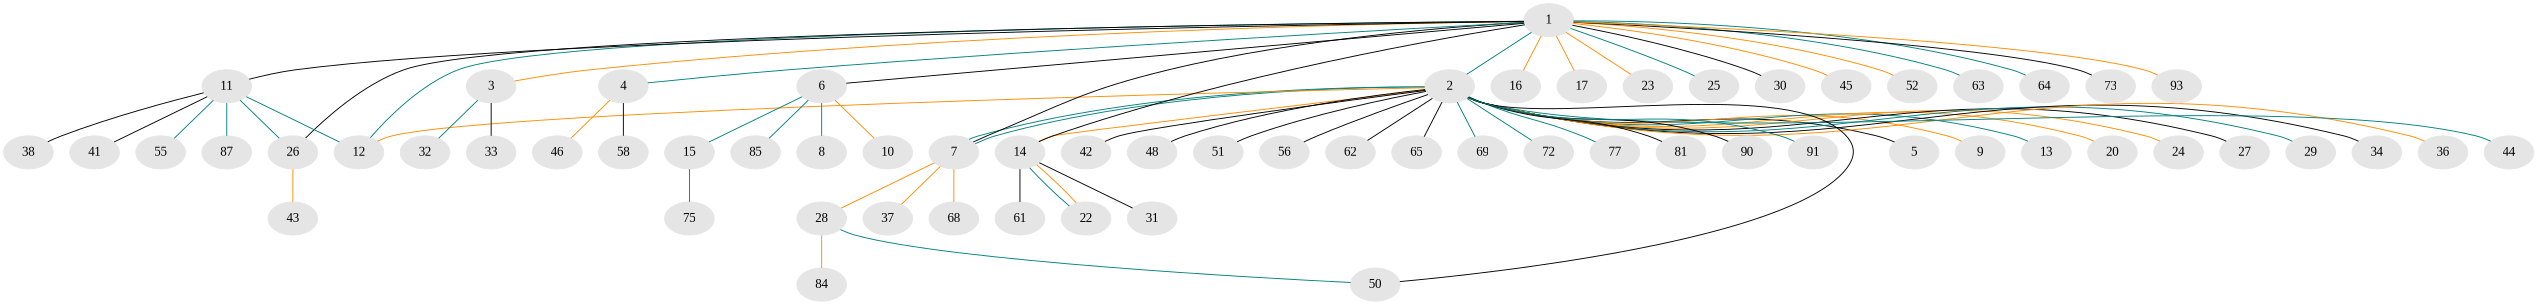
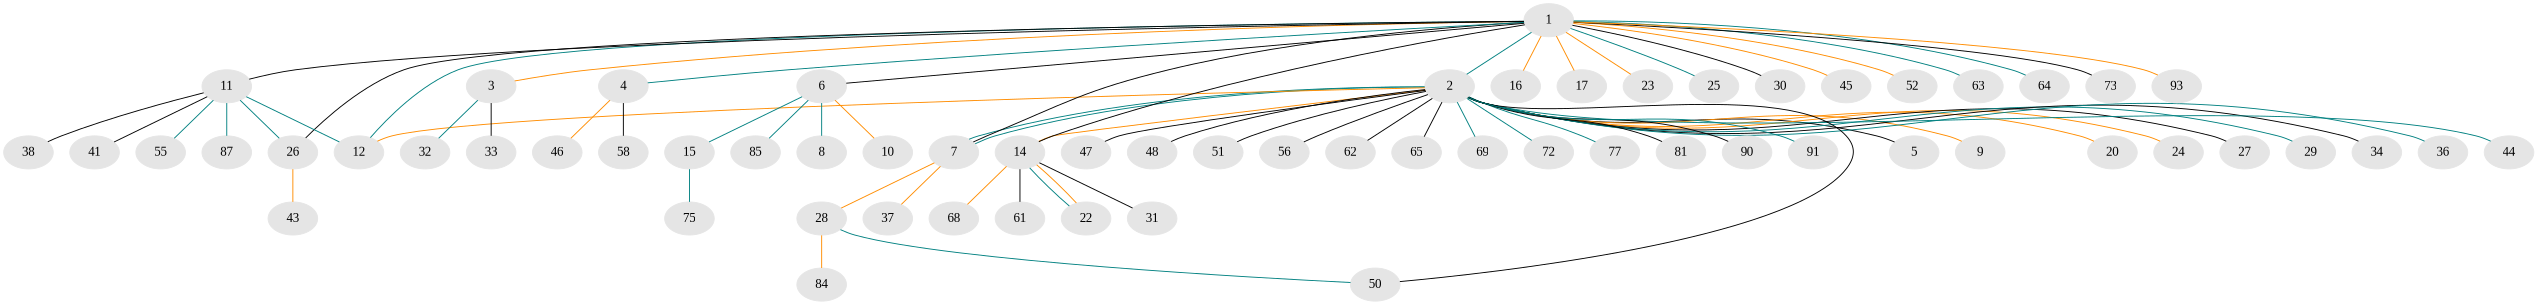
(1946, 119) -> (1946, 119)
(1086, 152) -> (1086, 152)
(2046, 152) -> none
(954, 186) -> (987, 185)
